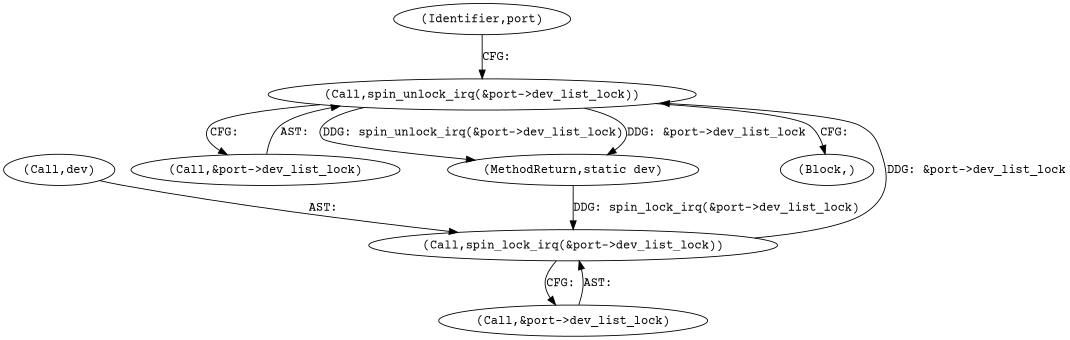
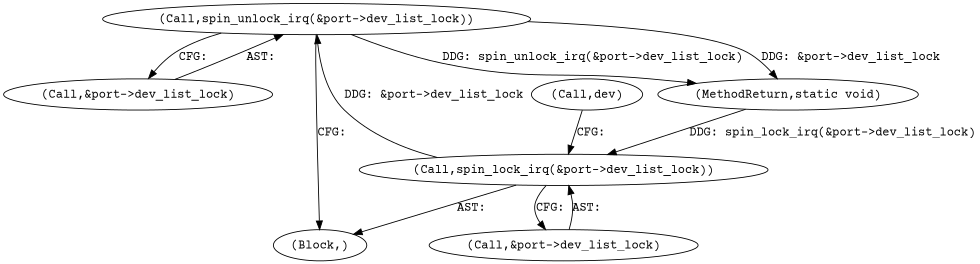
(482, 19) -> none
(573, 170) -> (788, 94)
(327, 208) -> (595, 132)
none -> (439, 208)
